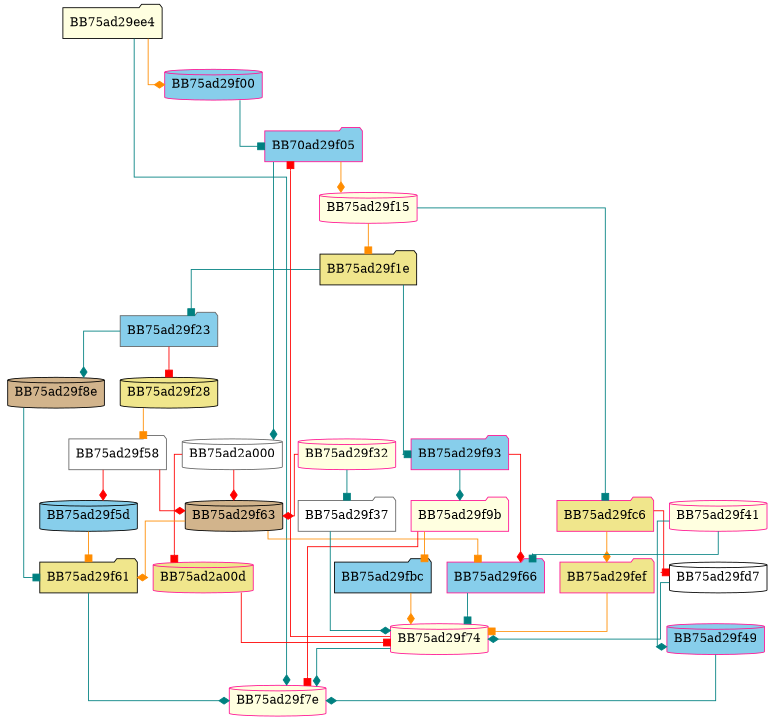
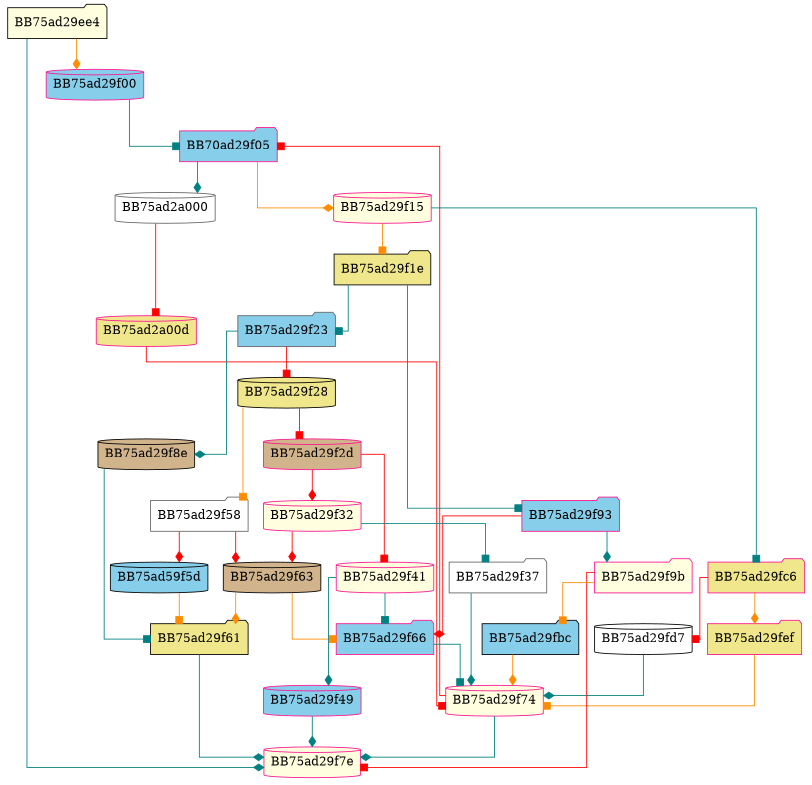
none -> (312, 454)
(234, 480) -> none
(89, 516) -> (159, 578)
